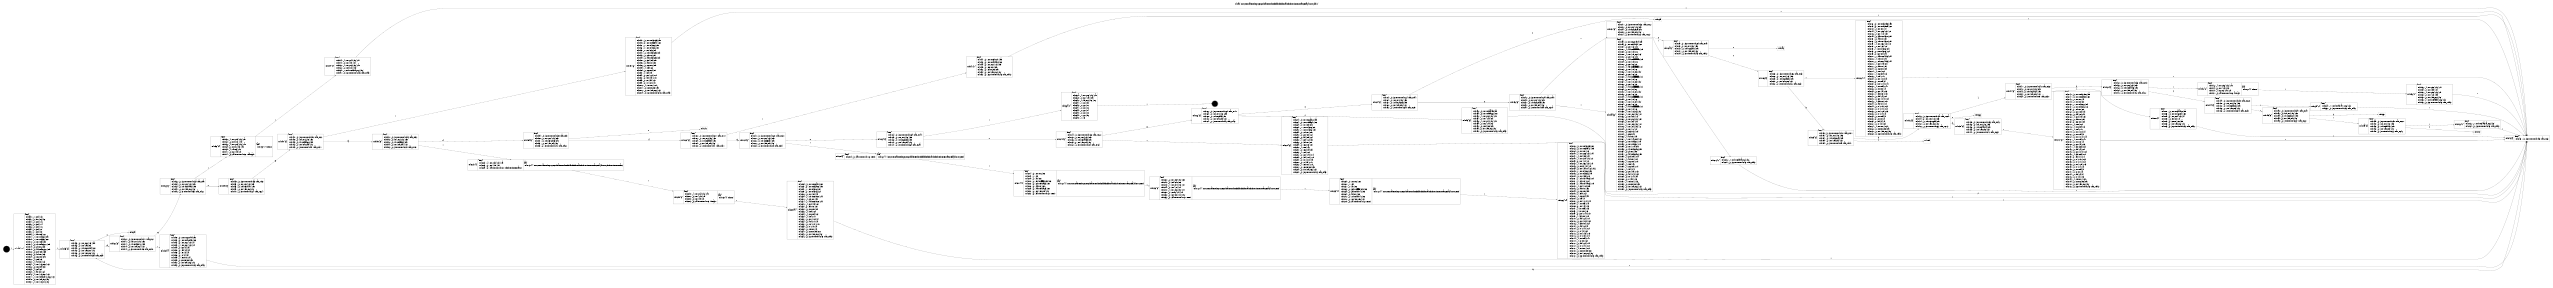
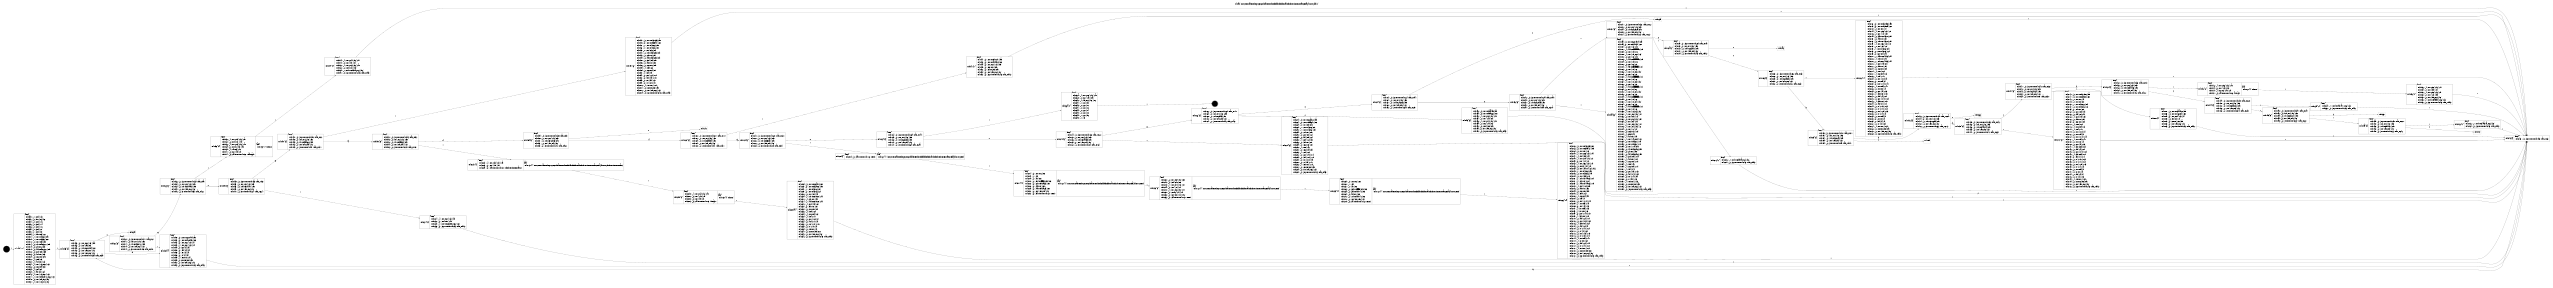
(1977, 106) -> (2011, 110)
none -> (443, 222)
(107, 247) -> (132, 255)
